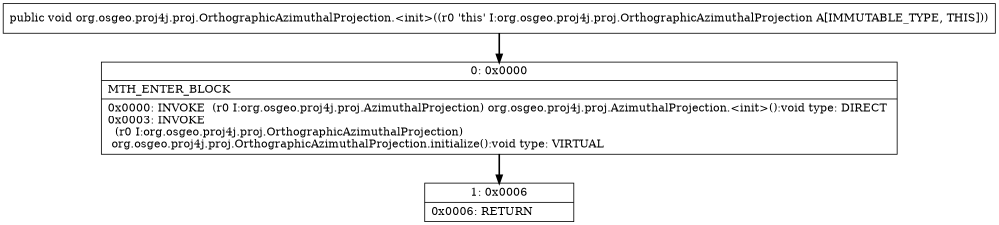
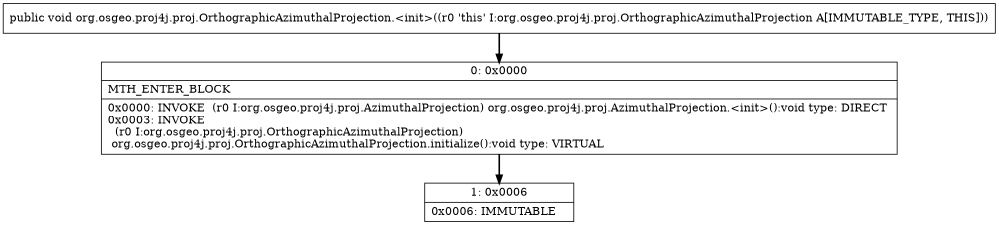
(488, 212) -> (499, 212)
